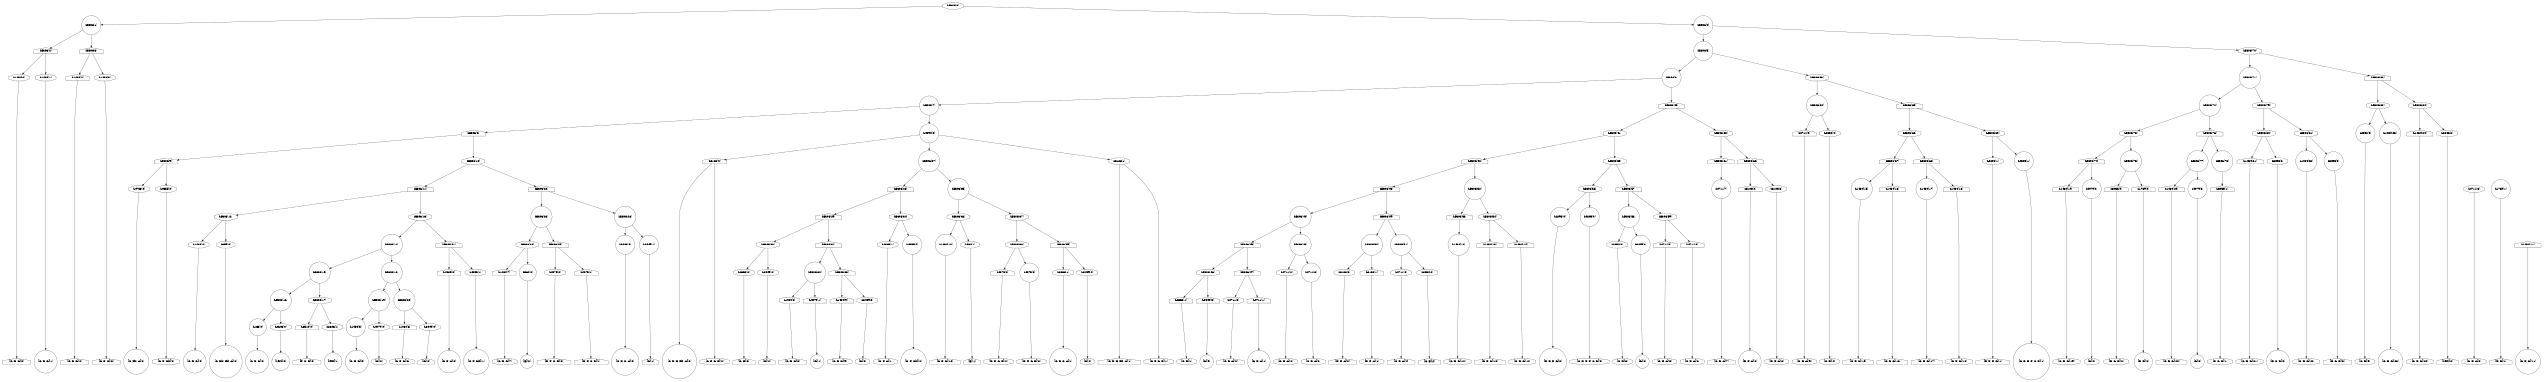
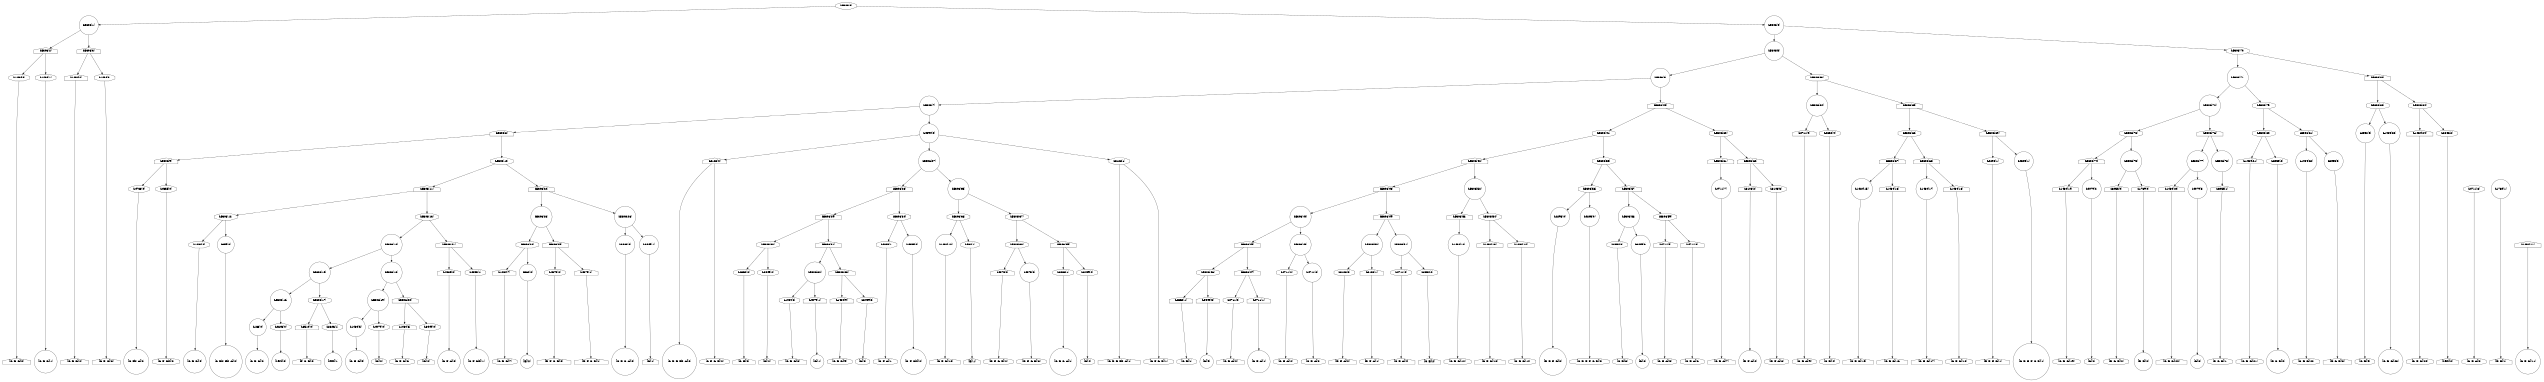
(1993, 133) -> (1993, 133)
(226, 245) -> (226, 245)
(404, 300) -> (405, 300)
